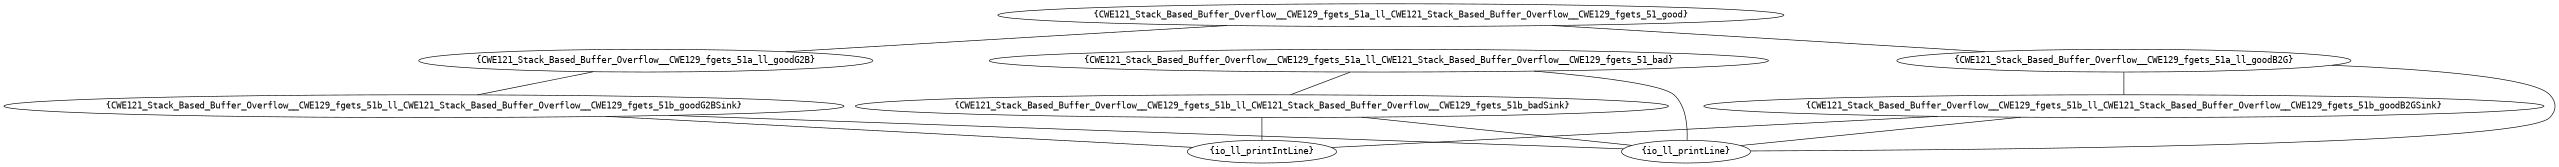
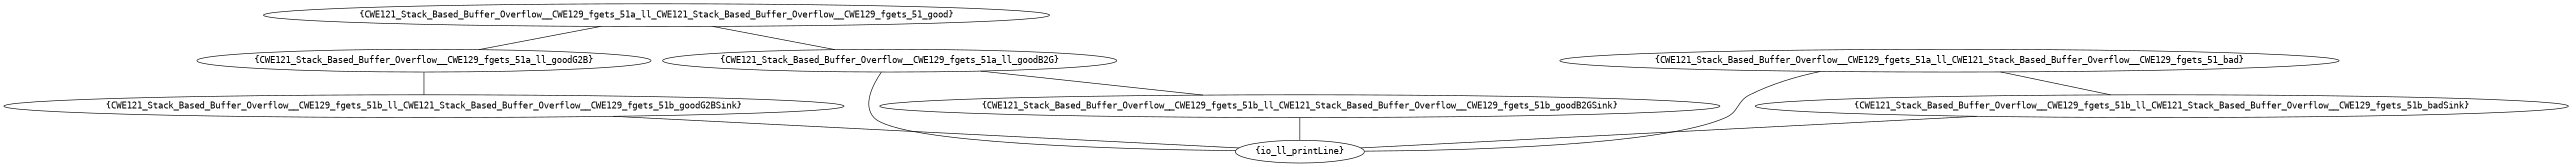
(1262, 152) -> none
